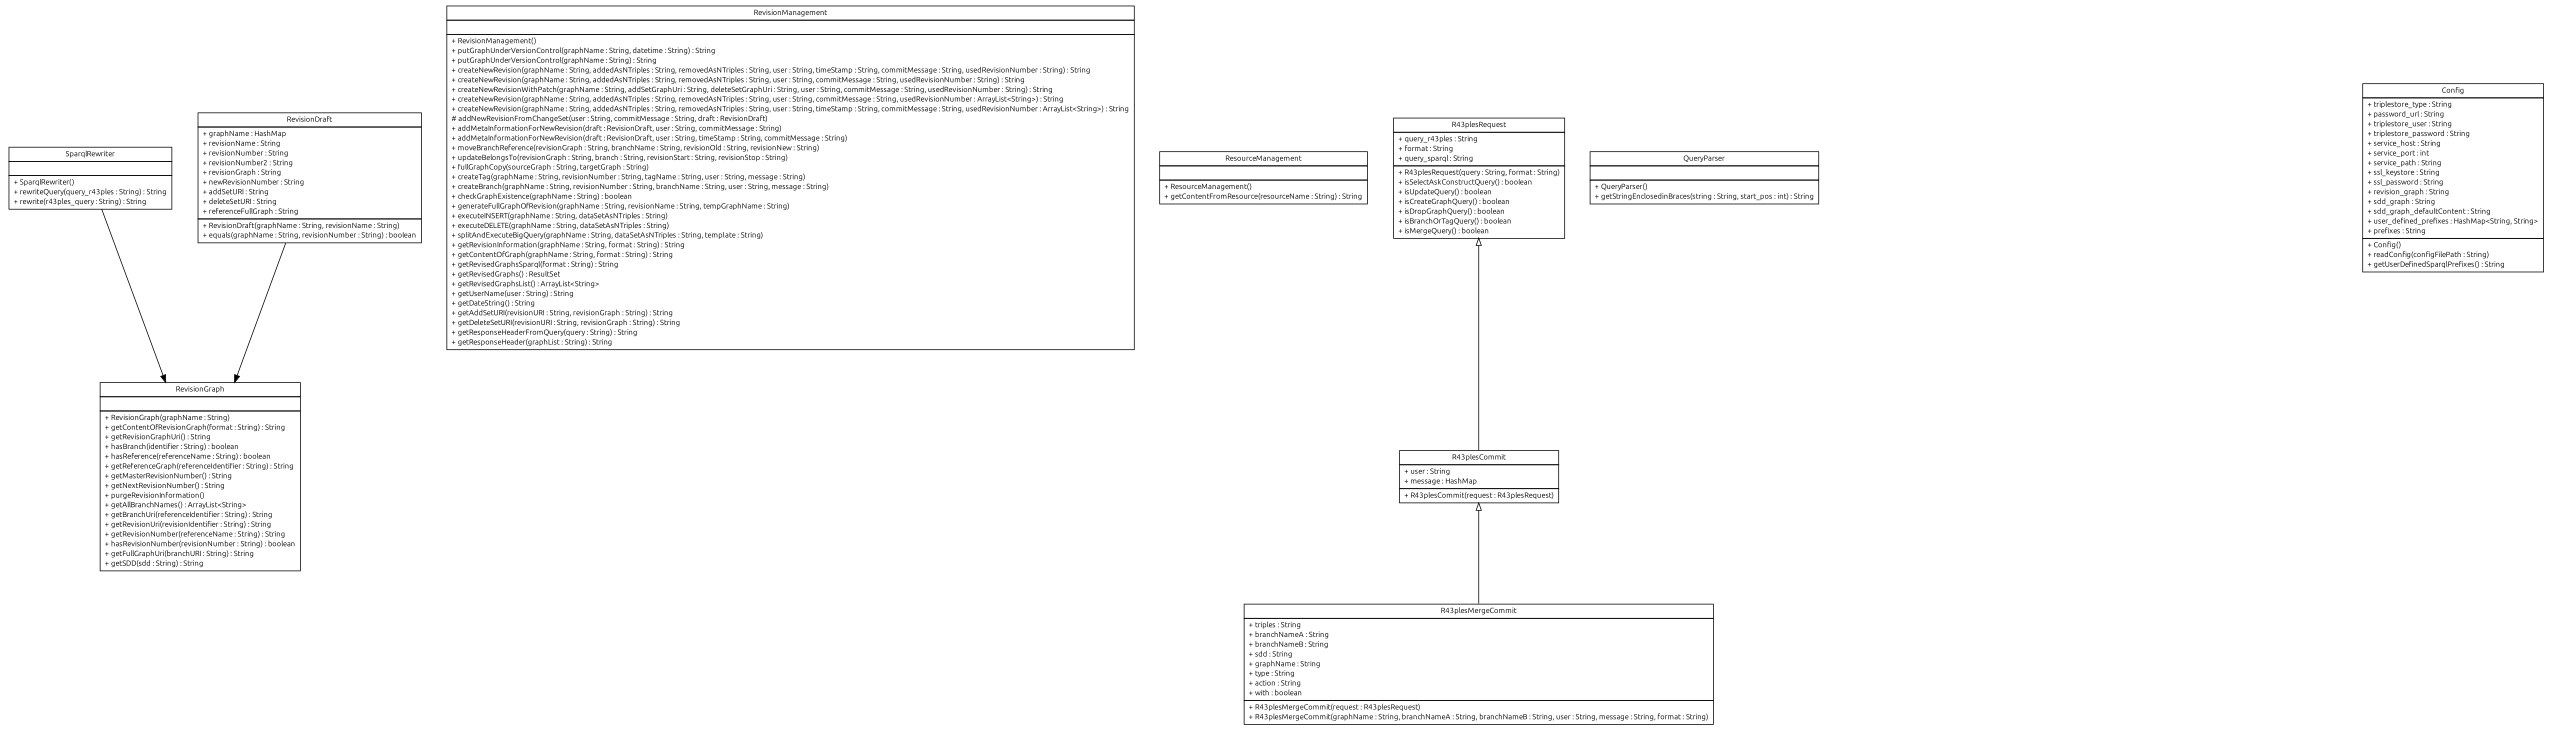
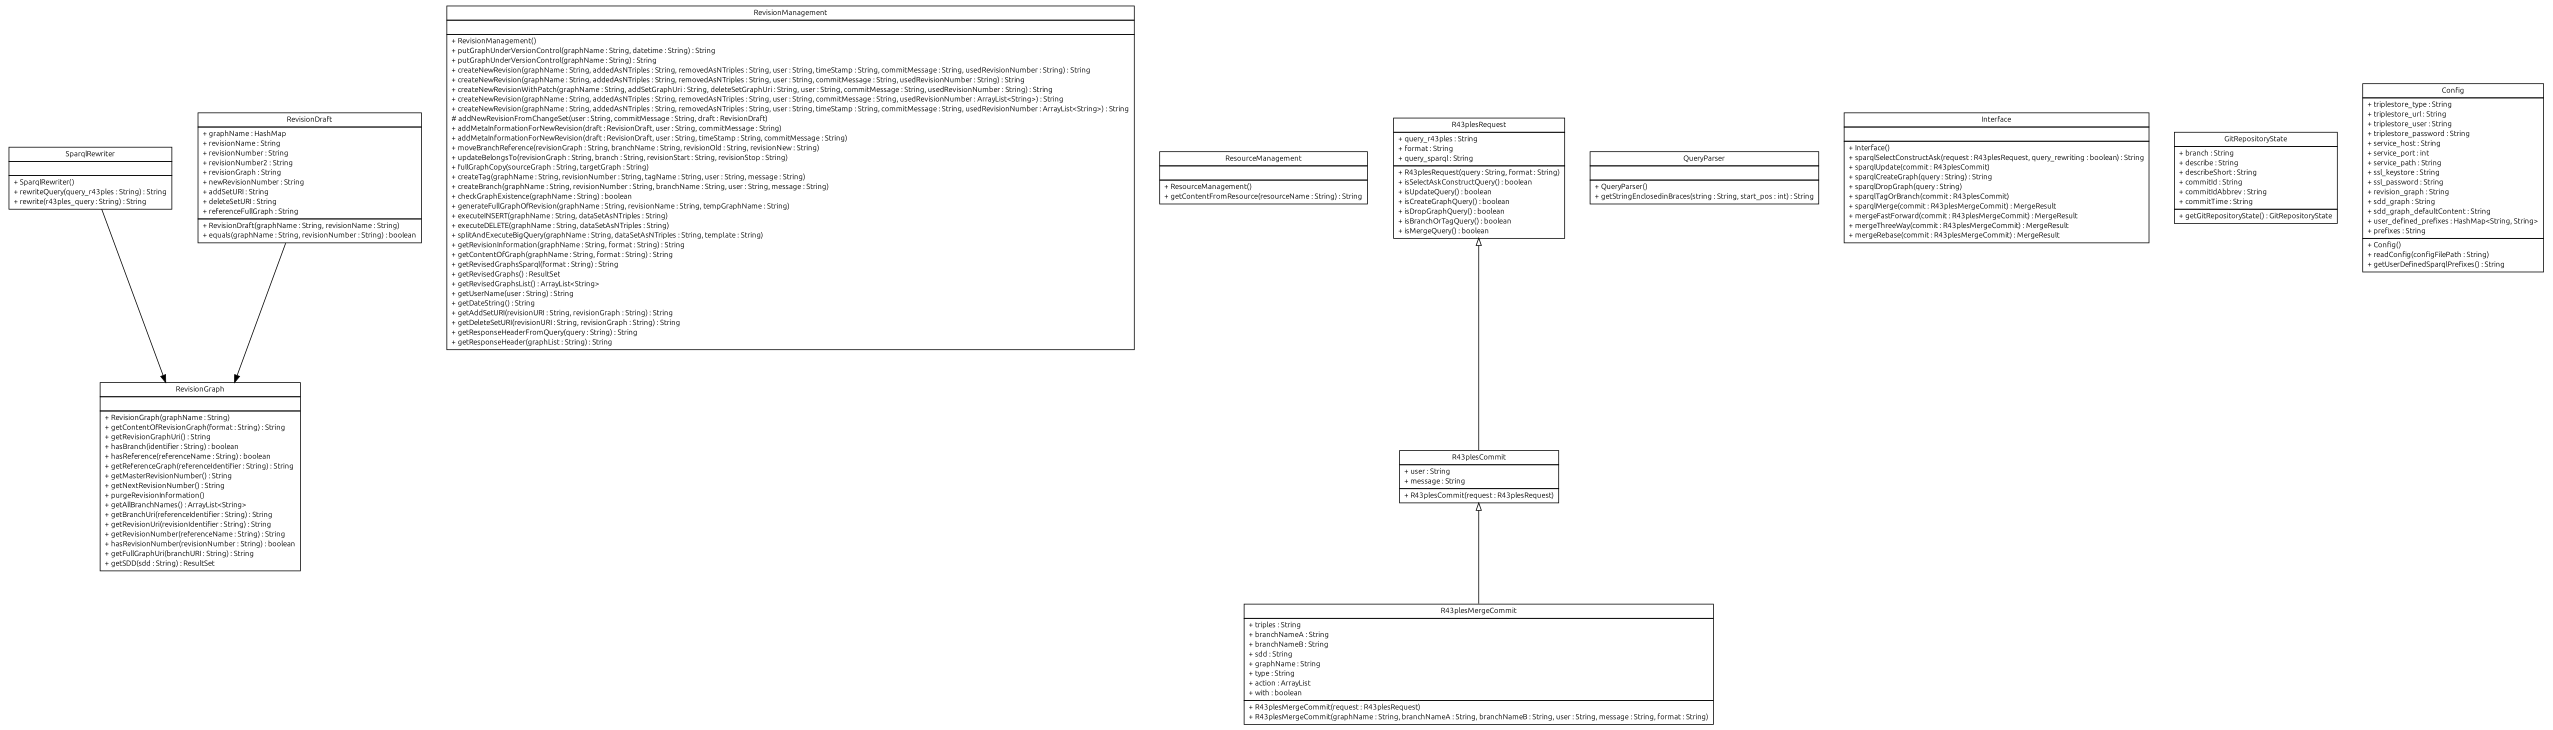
(2406, 114) -> (2407, 114)
none -> (1997, 178)
none -> (2256, 178)
(1441, 481) -> (1435, 481)
(154, 563) -> (160, 563)
(1275, 683) -> (1280, 683)
